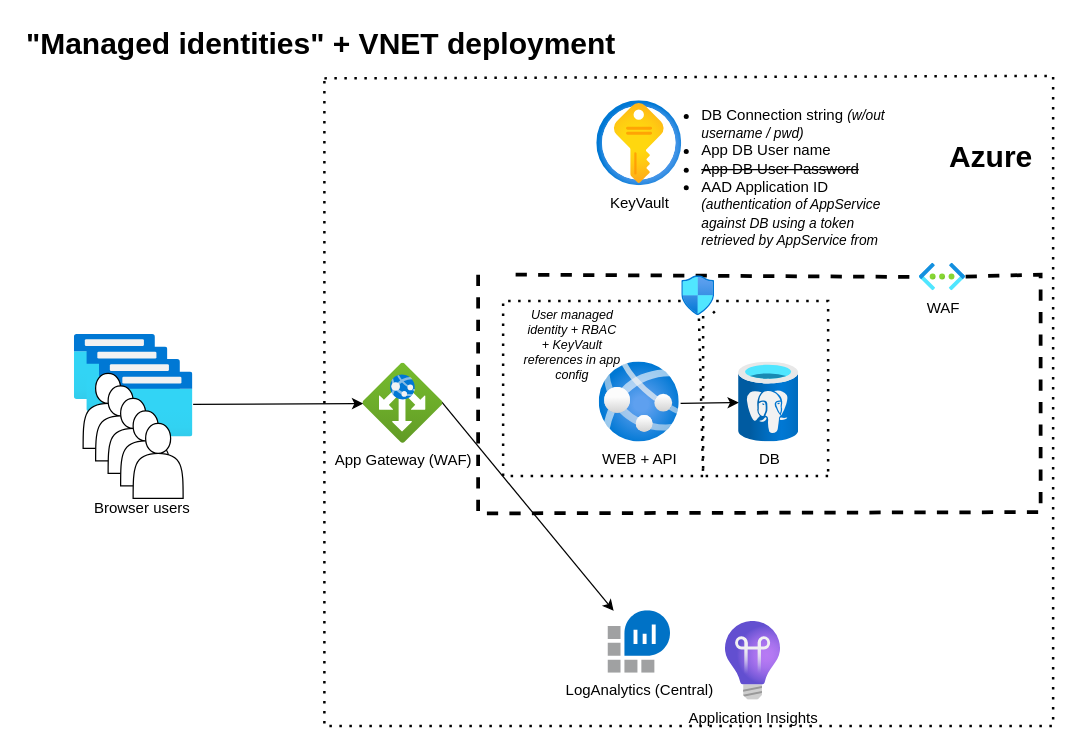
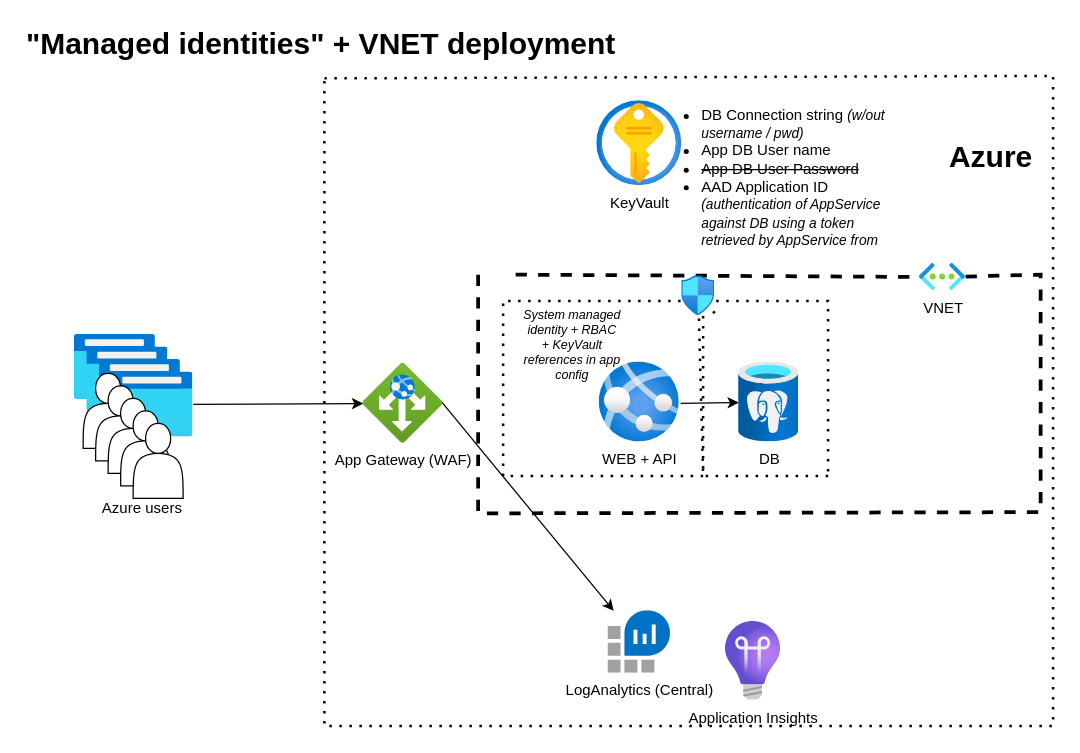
(944, 308) -> (944, 308)
(573, 344) -> (573, 344)
(143, 508) -> (143, 508)
